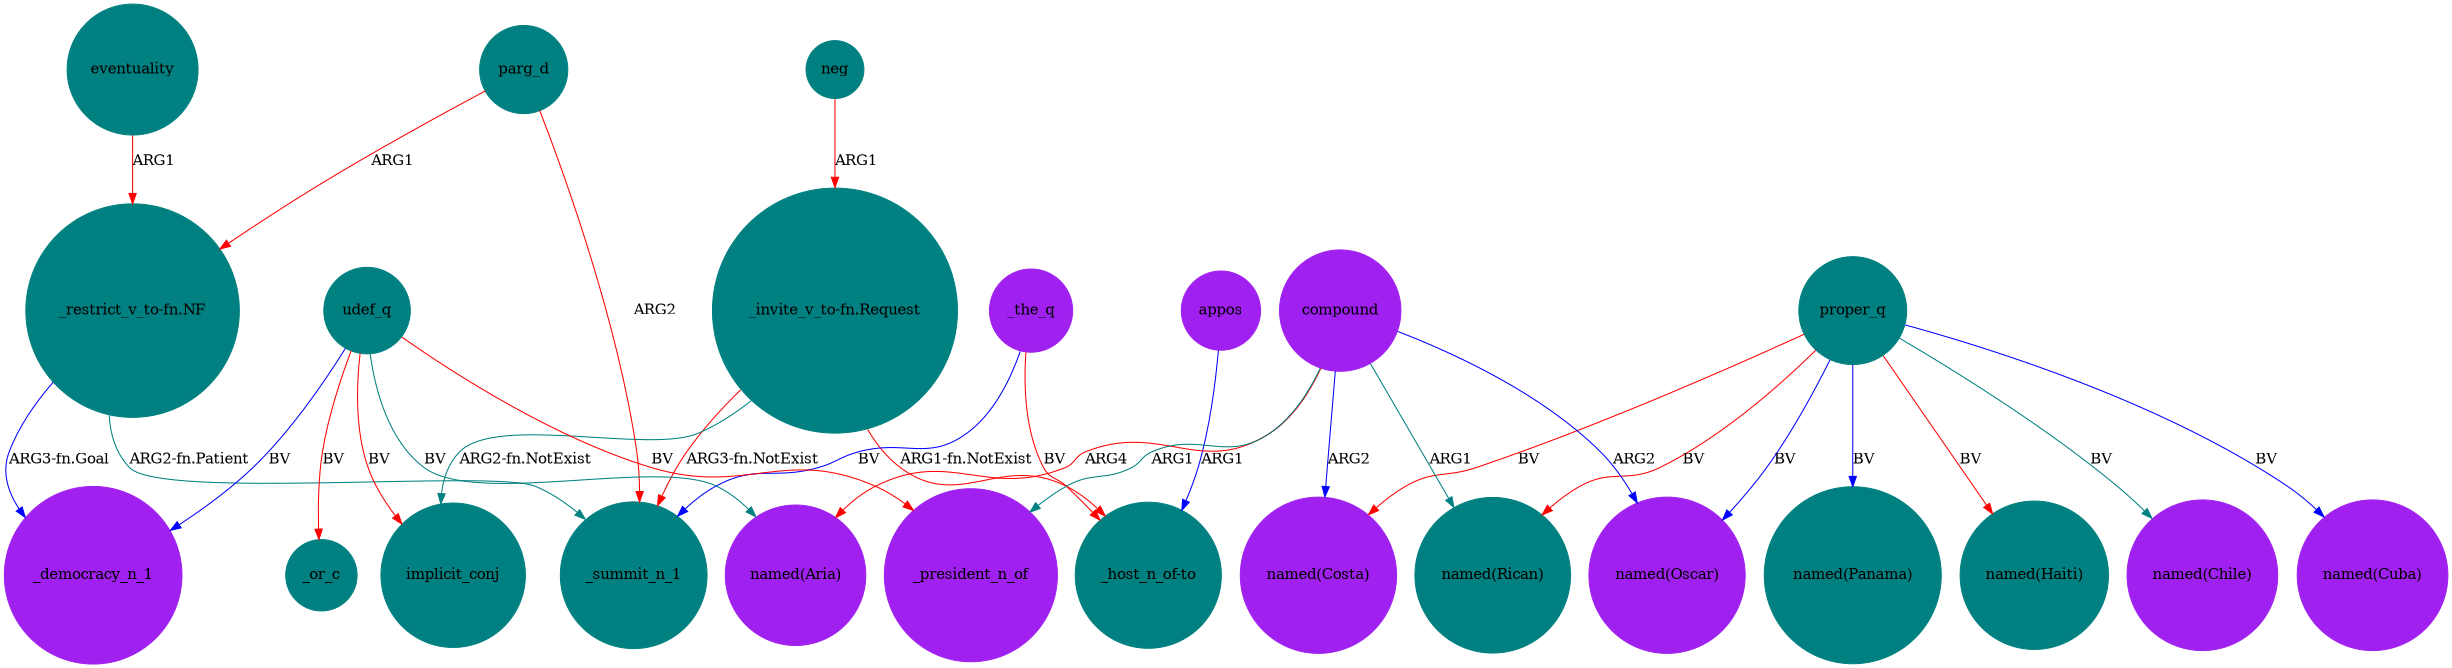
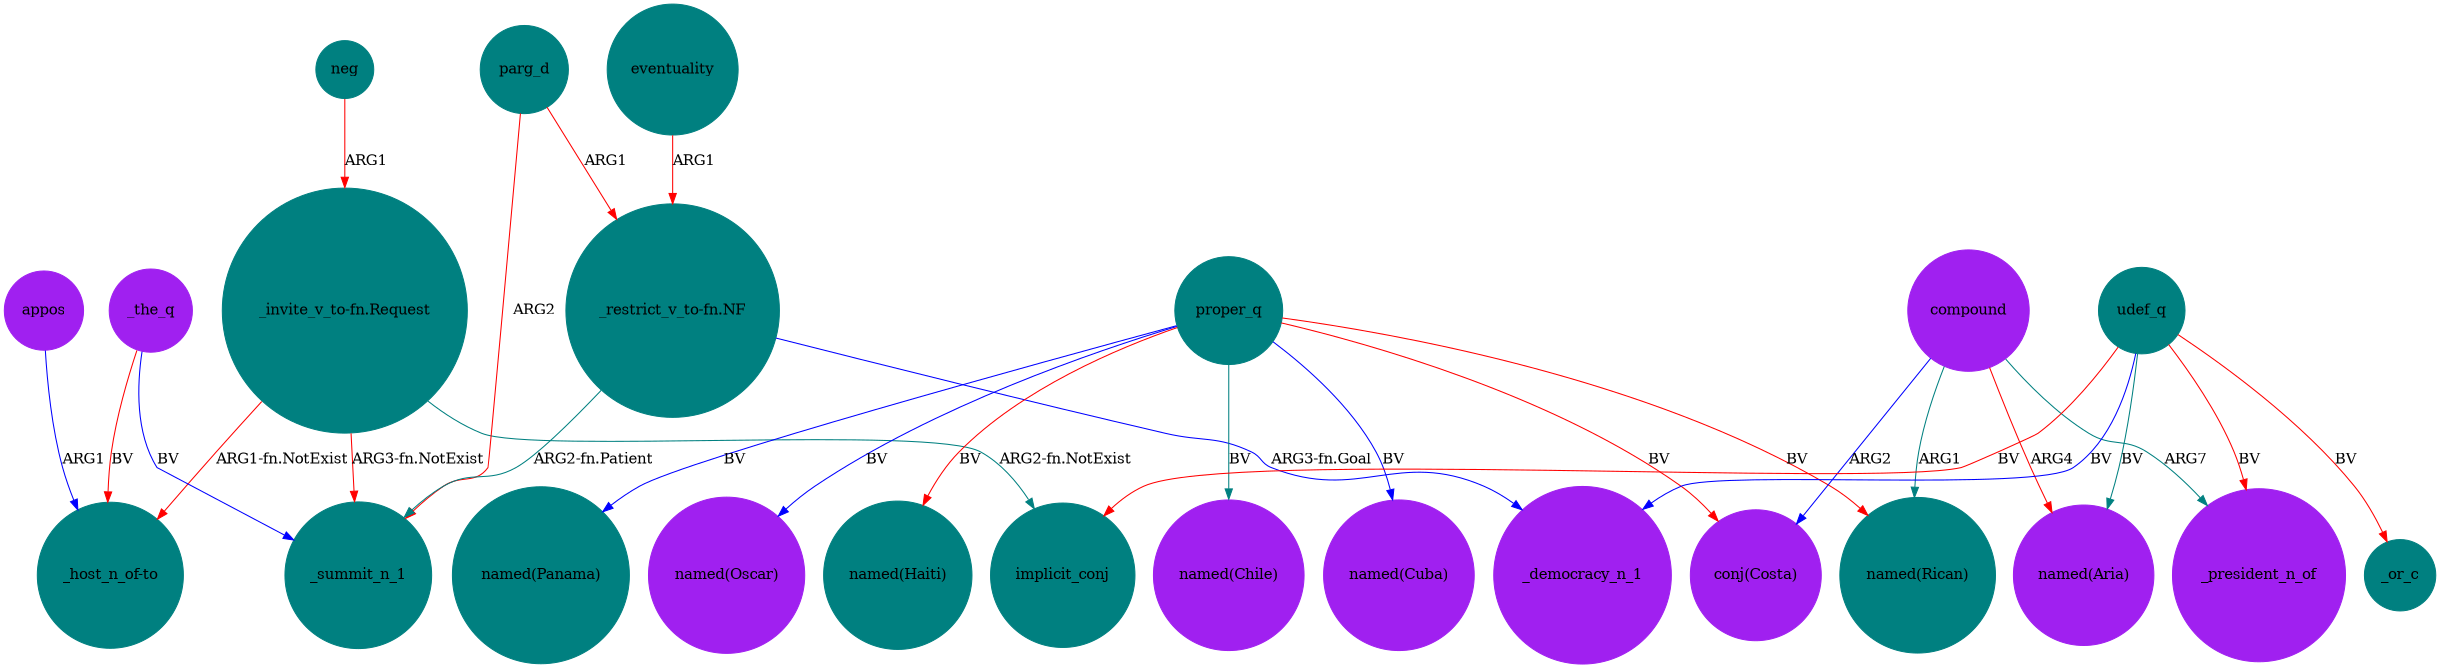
(1527, 395) -> none
(1173, 460) -> (2186, 460)
(1318, 575) -> (1756, 575)
